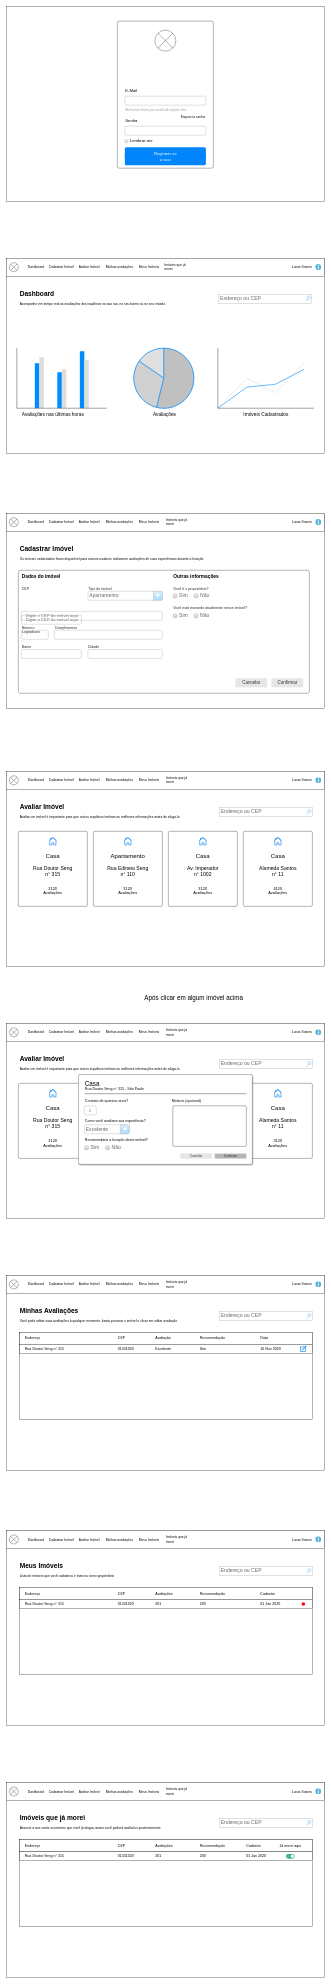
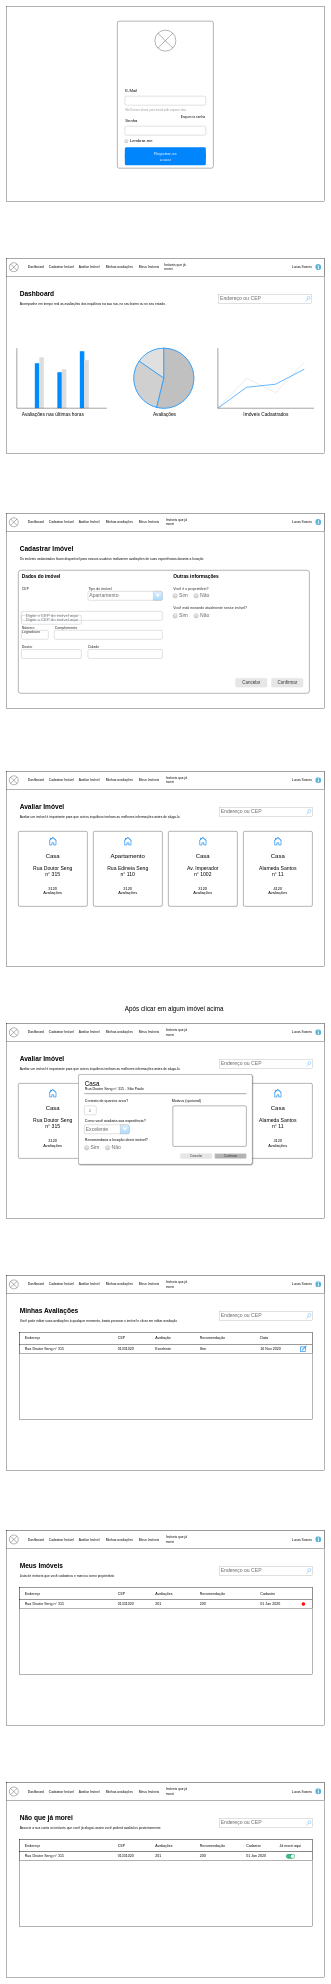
(27, 647) -> (28, 647)
(194, 998) -> (174, 1008)
(96, 1813) -> (96, 1813)
